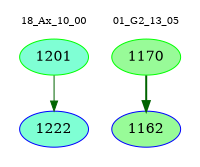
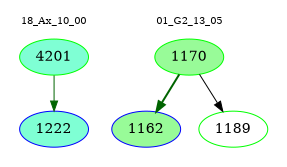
(54, 57) -> (54, 57)
none -> (233, 129)
